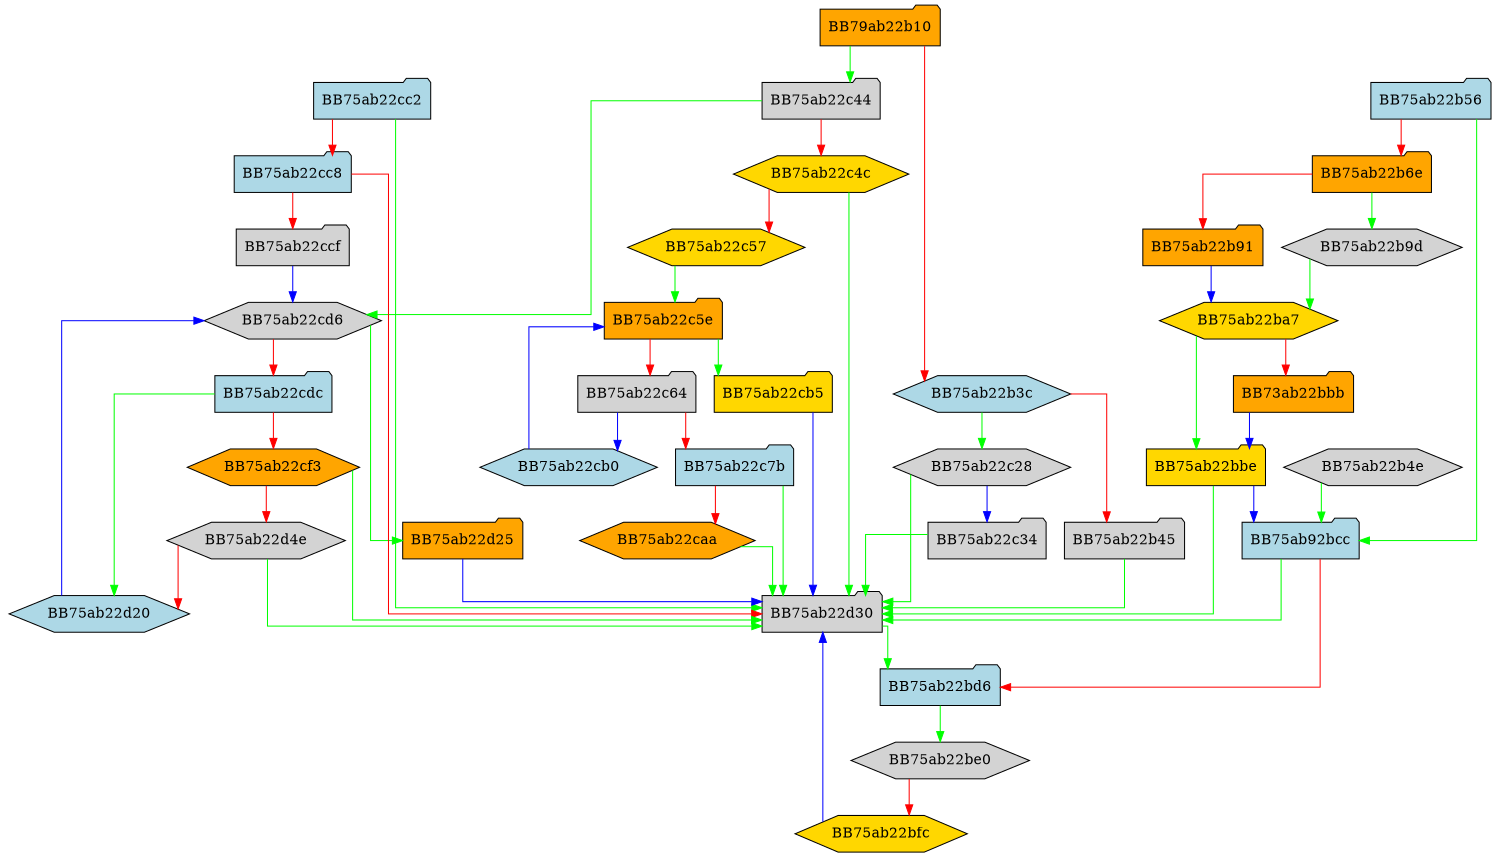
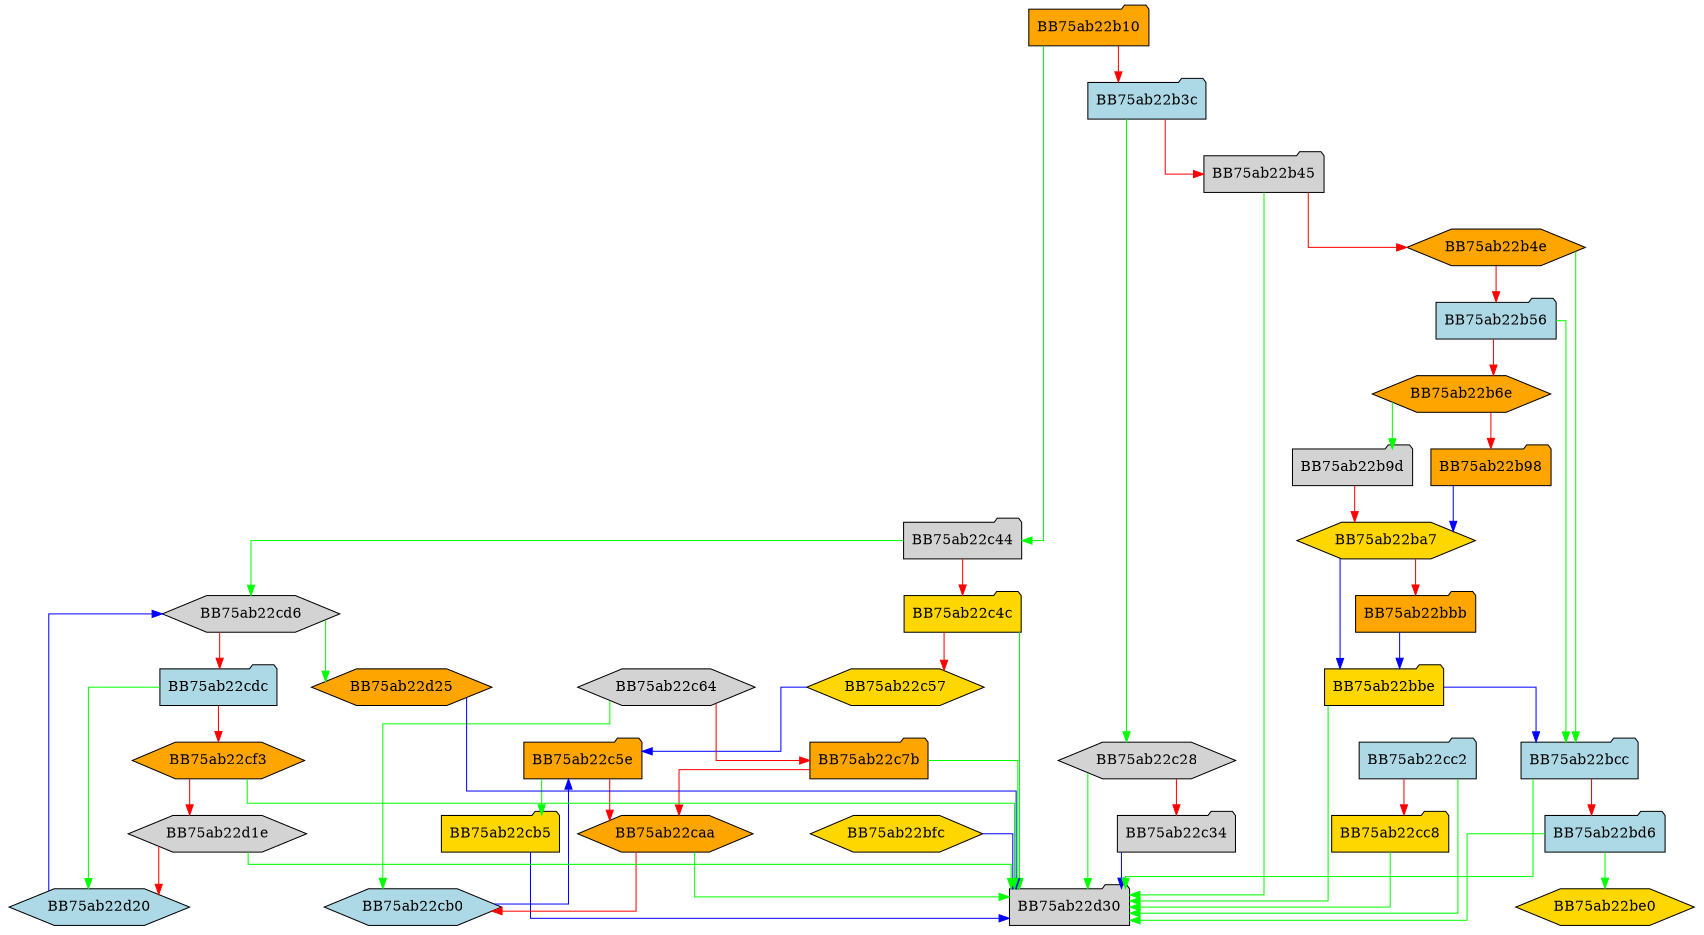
(880, 27) -> (1089, 27)
(293, 174) -> (1390, 834)
(821, 174) -> (963, 614)
(1372, 174) -> (1462, 394)
(293, 247) -> none
(1203, 247) -> (1491, 467)
none -> (1325, 247)
(1372, 247) -> (1353, 467)
(675, 279) -> (761, 751)
(1310, 279) -> (1355, 499)
none -> (1496, 279)
(650, 352) -> (610, 795)
(1196, 387) -> (1340, 608)
(637, 394) -> (666, 687)
(982, 394) -> (1147, 101)
(1294, 394) -> (1416, 614)
(618, 426) -> (431, 724)
(735, 467) -> (869, 760)
(1373, 467) -> (1496, 247)
(987, 499) -> (1176, 792)
(871, 534) -> (1121, 865)
(256, 541) -> (217, 834)
(463, 541) -> (402, 687)
(1301, 541) -> (1580, 760)
(388, 557) -> (1293, 907)
(888, 640) -> (1386, 920)
(940, 760) -> (1605, 907)
(909, 792) -> none
none -> (599, 911)
